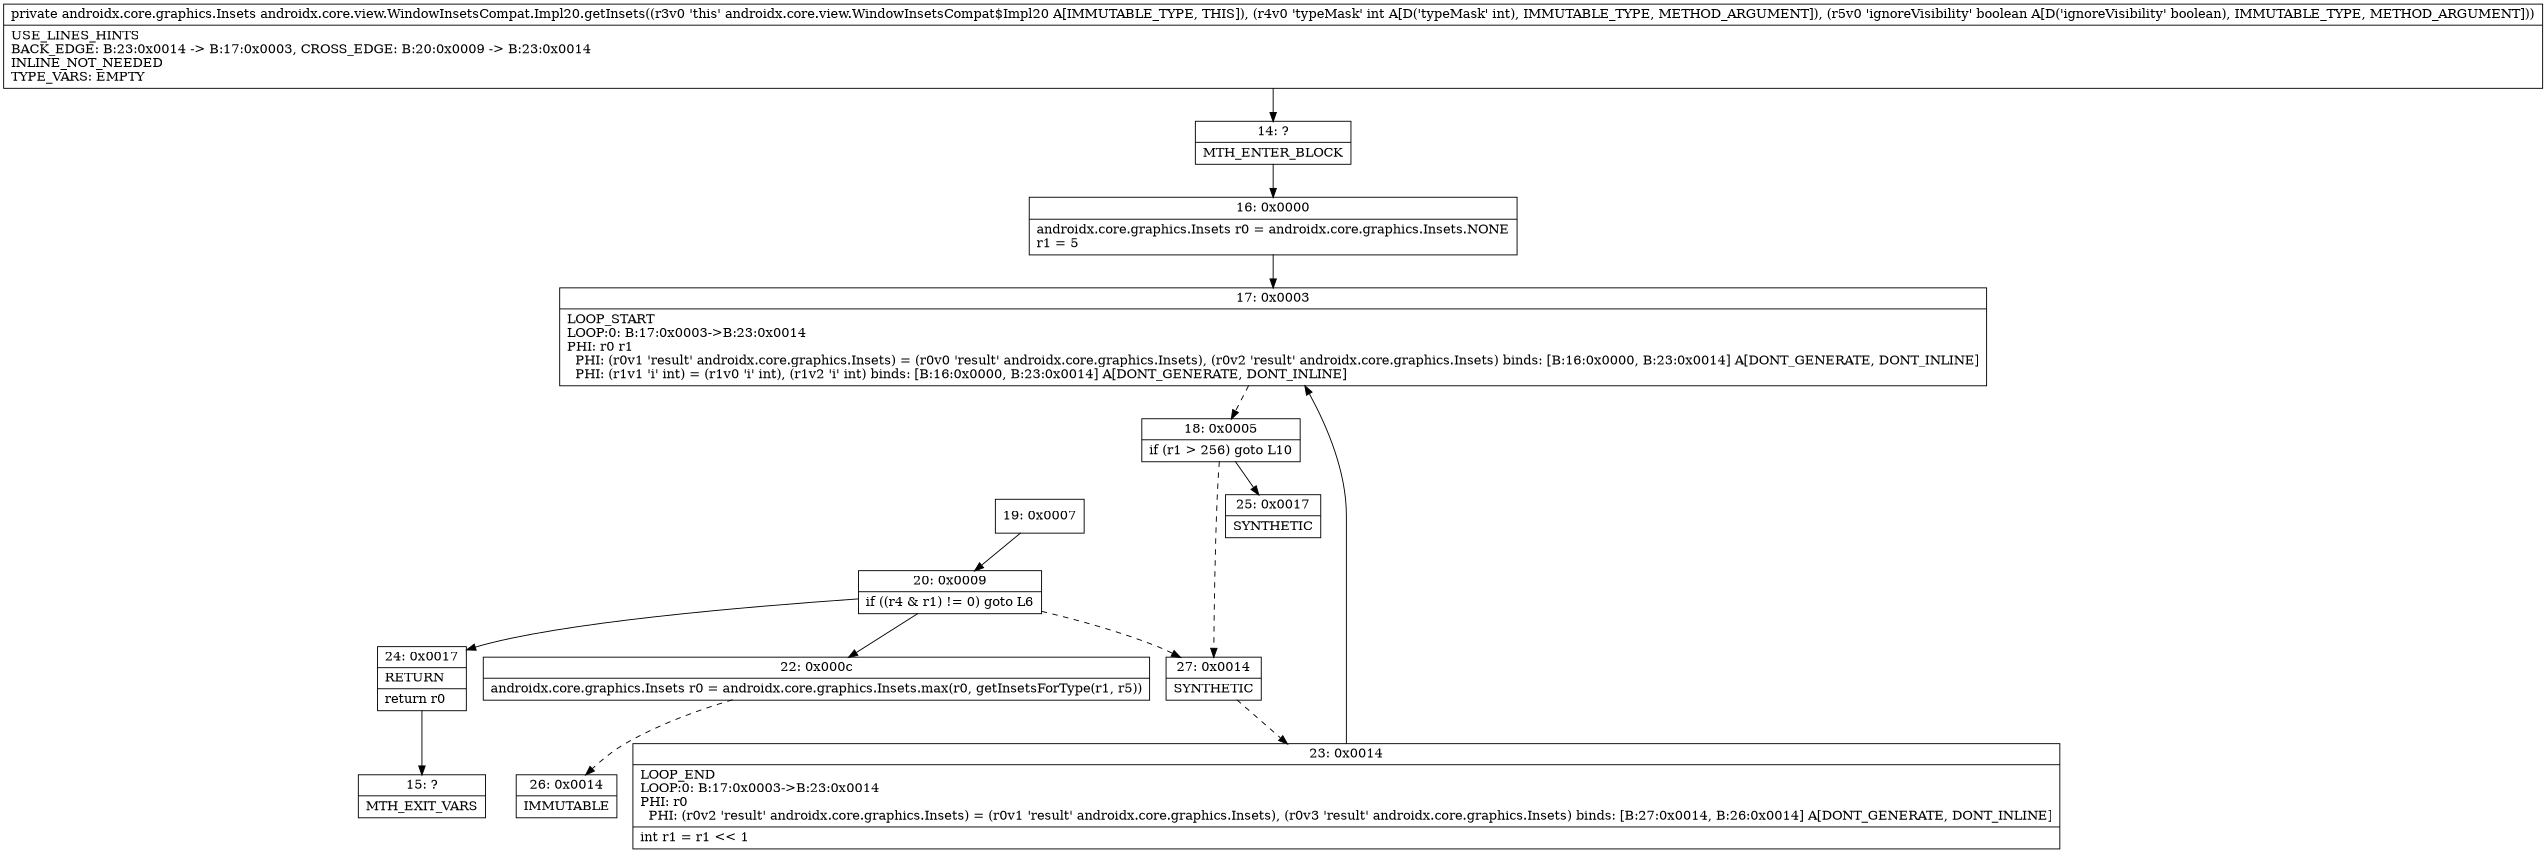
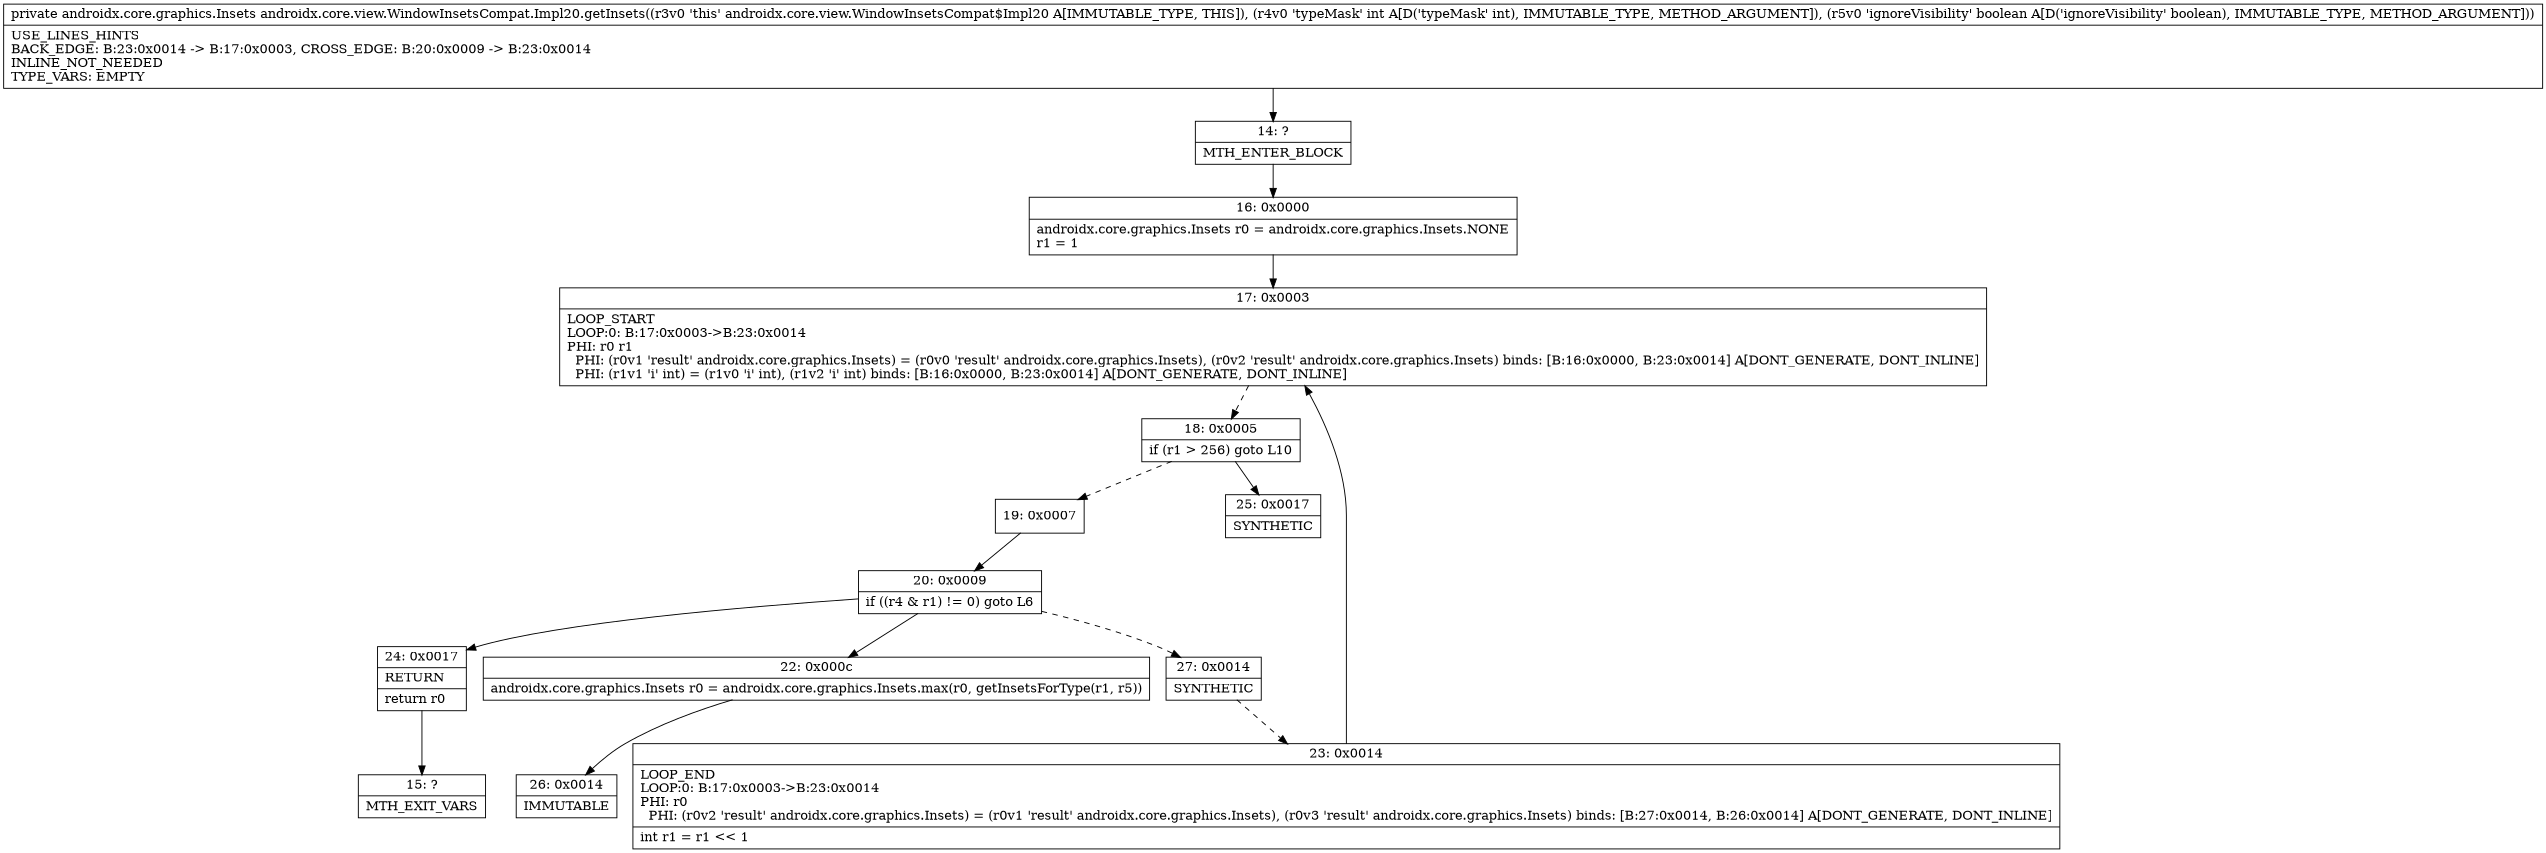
(1058, 243) -> (1058, 243)
(1215, 555) -> (1129, 479)
(659, 727) -> (659, 727)
